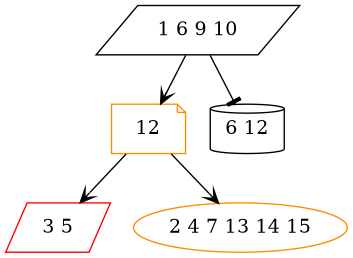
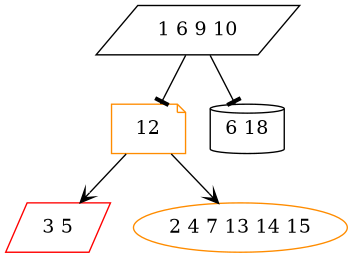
(175, 77) -> (175, 77)
(247, 129) -> (247, 129)
